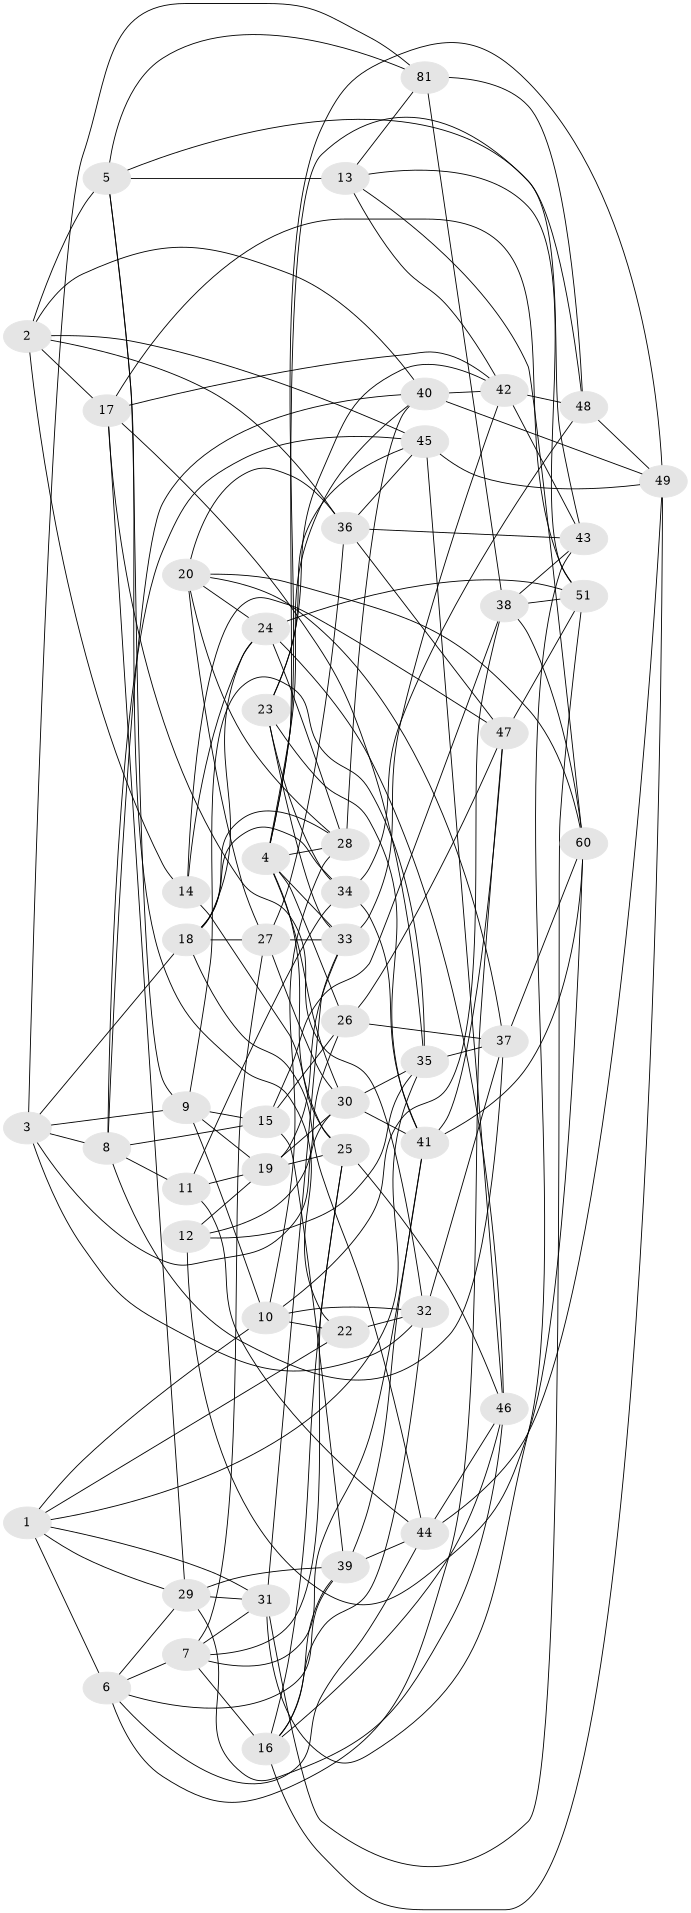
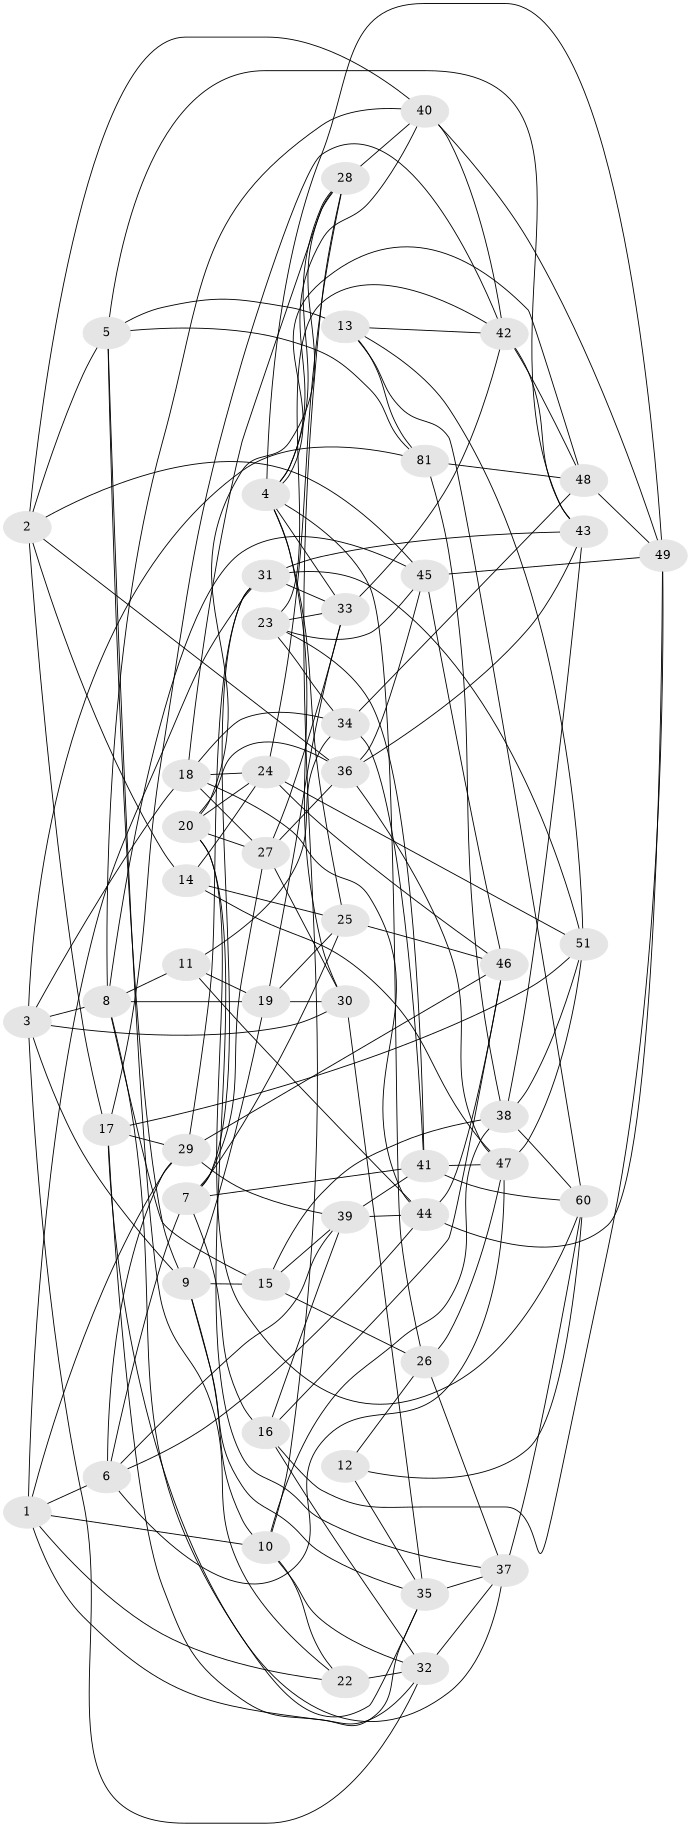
(380, 1120) -> none
(230, 1200) -> (186, 1002)
(310, 1450) -> none
